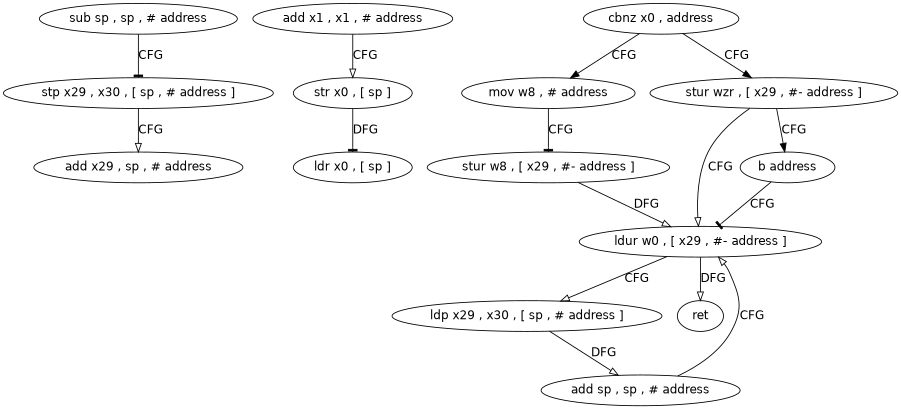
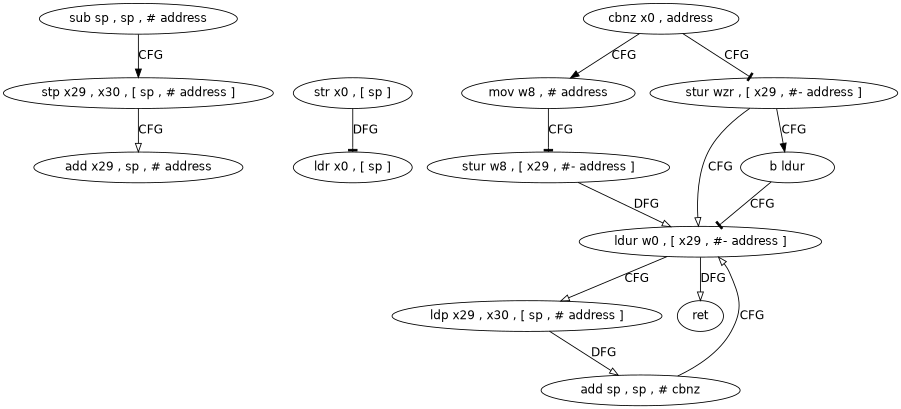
(353, 19) -> none
(138, 54) -> (138, 54)
(715, 55) -> (715, 55)
(788, 167) -> (788, 167)
(641, 390) -> (641, 390)
